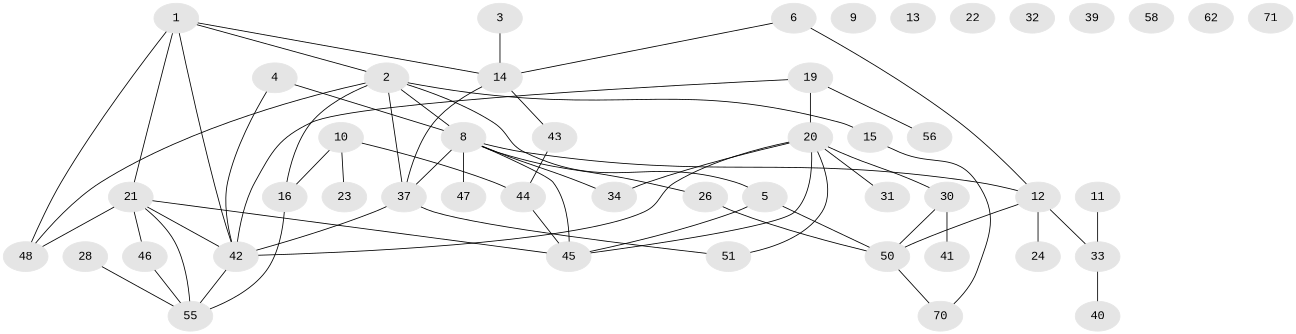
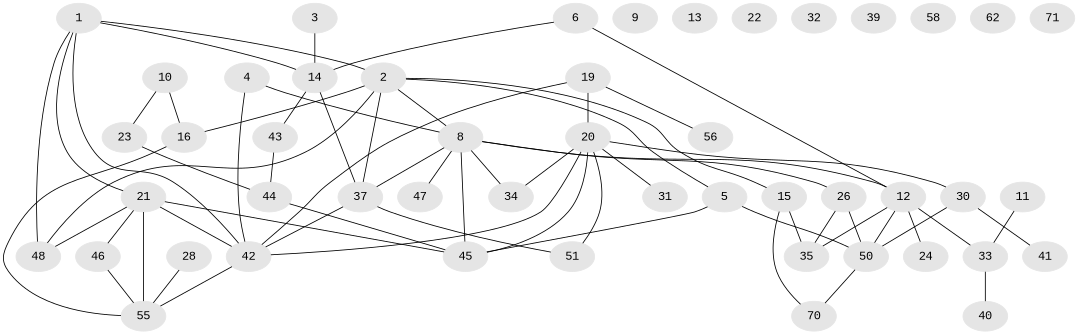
(431, 162) -> (204, 172)
none -> (807, 257)
